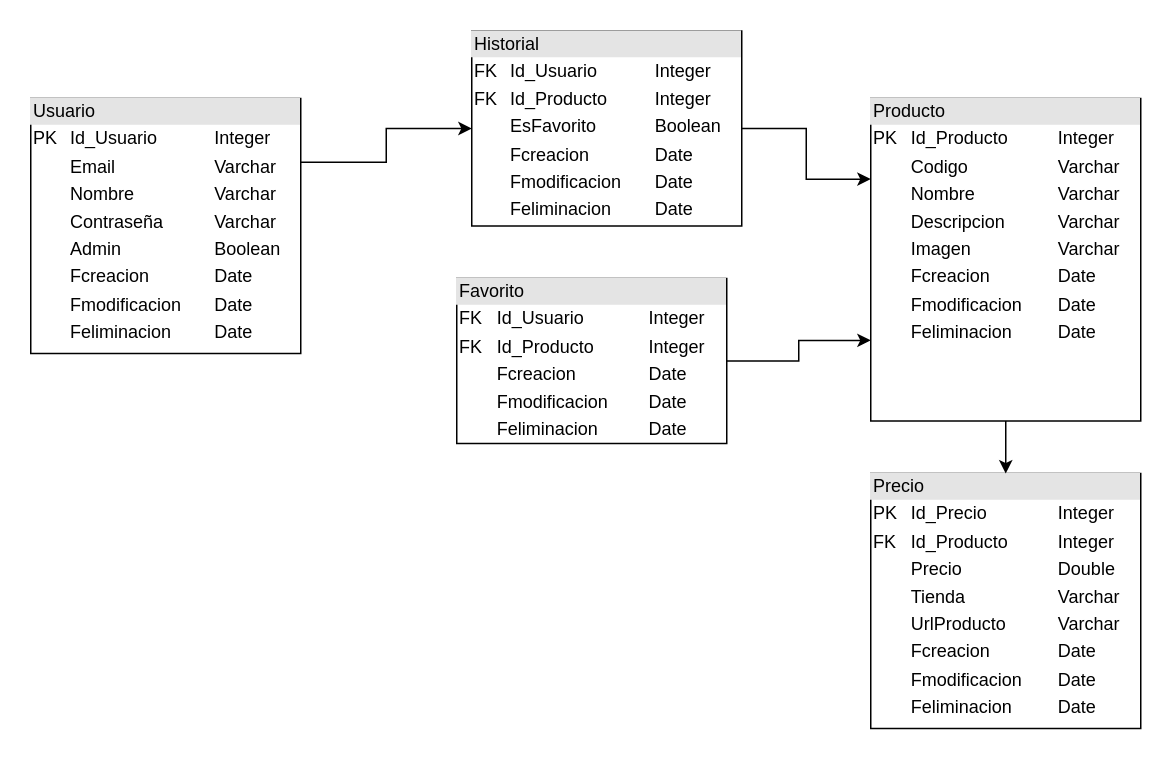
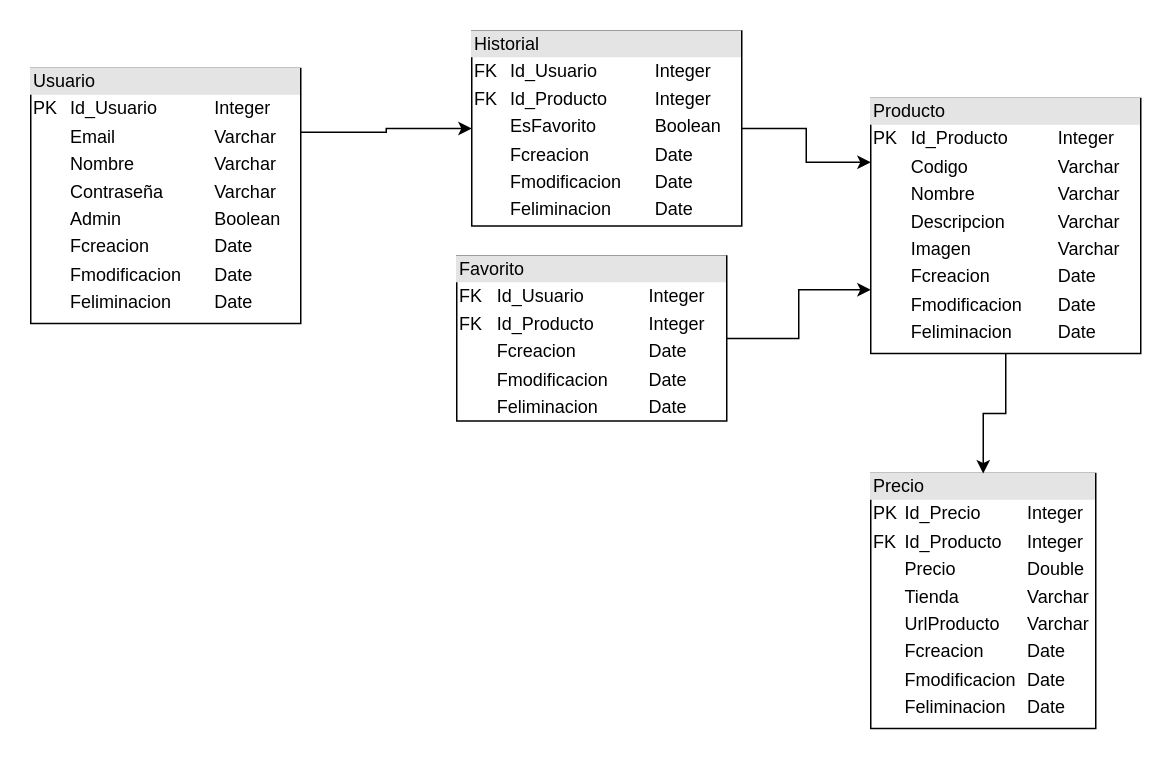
(166, 226) -> (166, 196)
(1006, 260) -> (1006, 226)
(592, 361) -> (592, 338)
(1006, 601) -> (983, 601)
